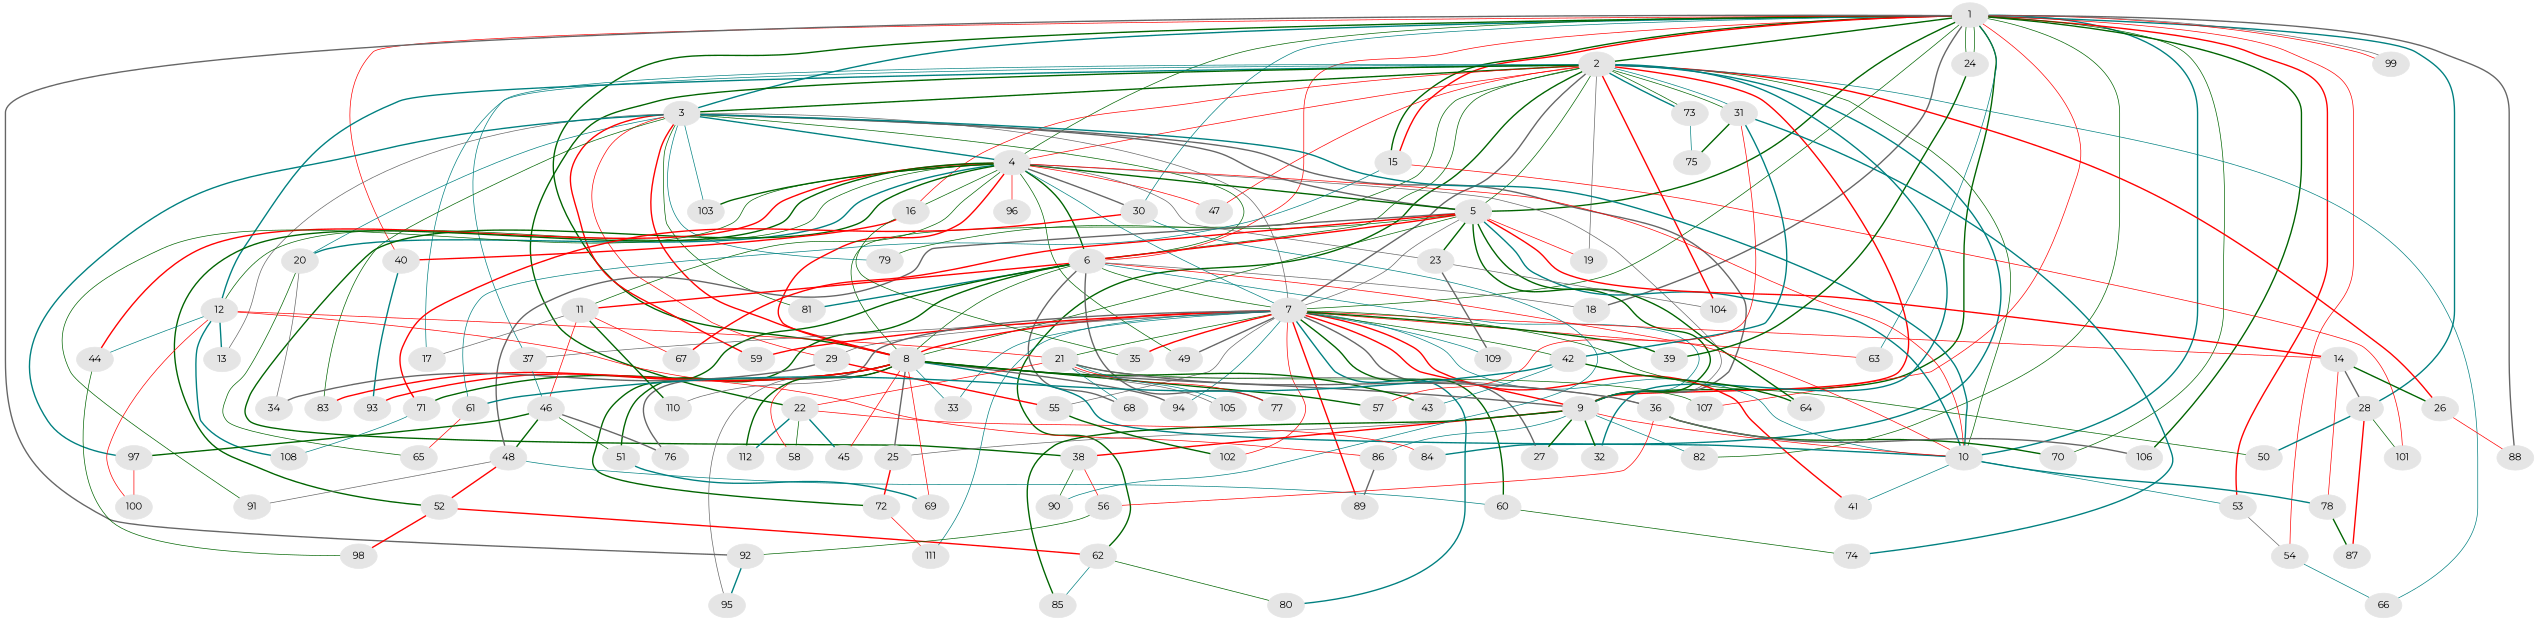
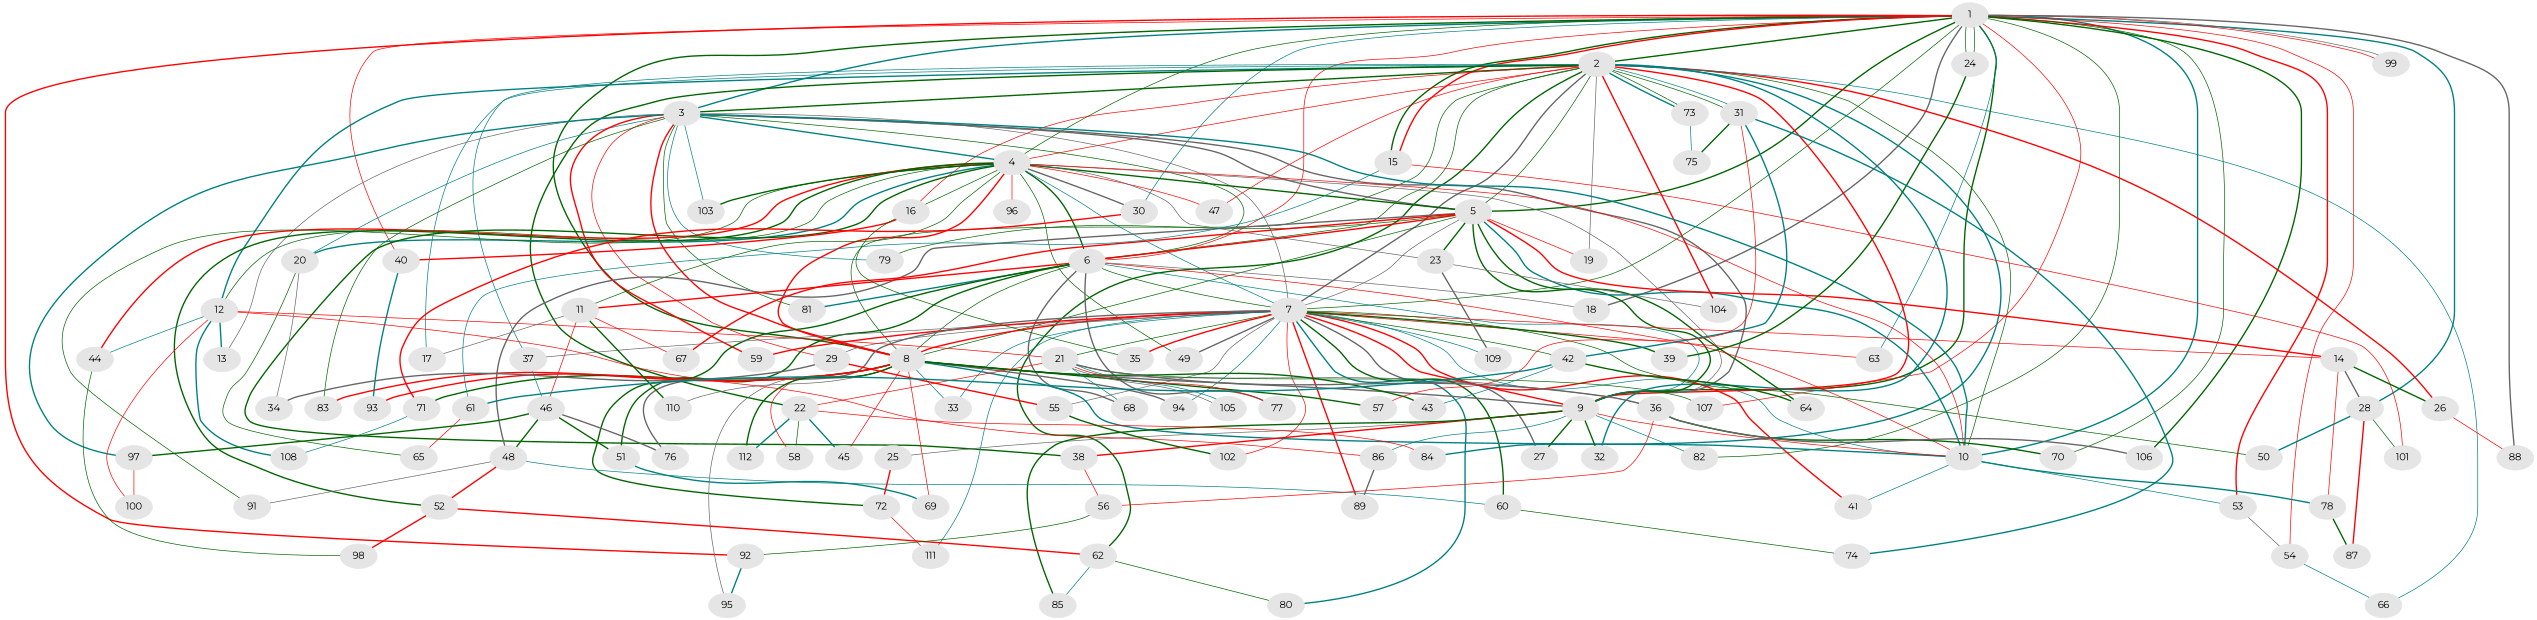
(364, 49) -> (364, 49)
(900, 409) -> none
(584, 433) -> (584, 433)
(1054, 507) -> none
